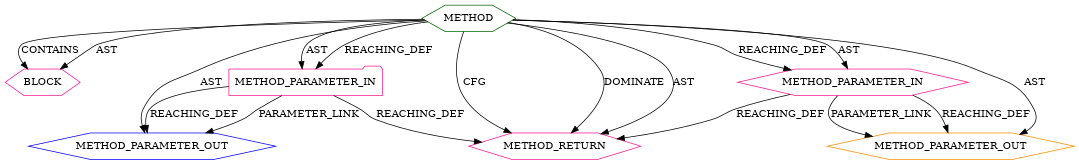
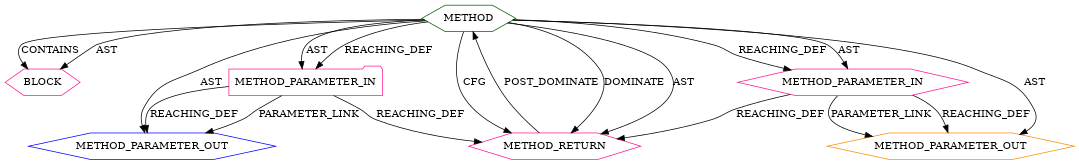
none -> (501, 90)
